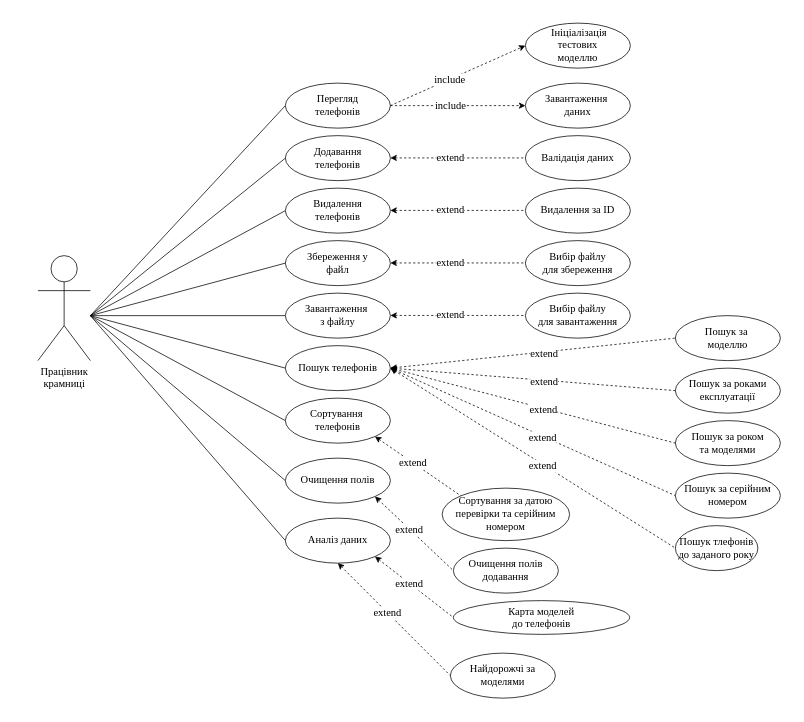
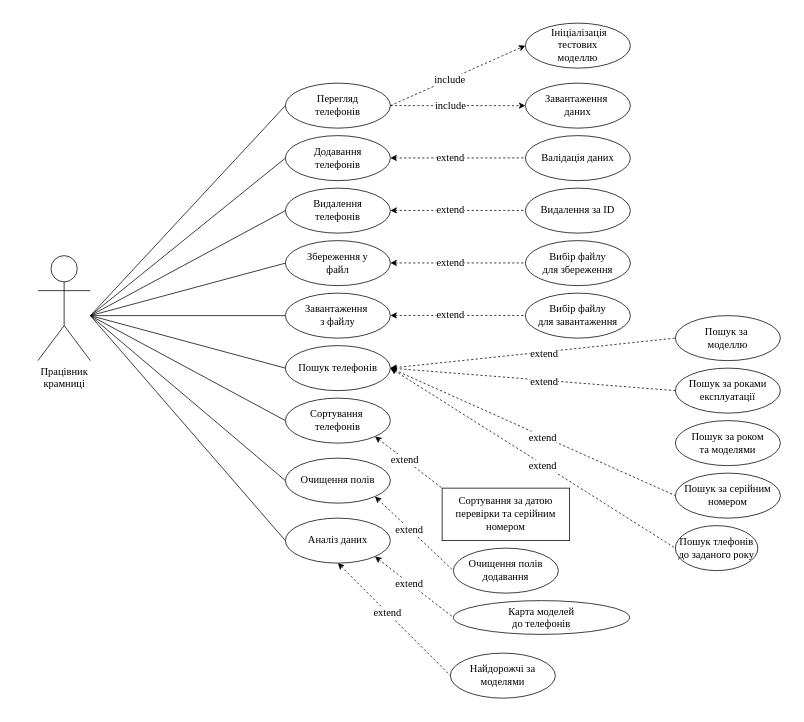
(603, 424) -> none
(506, 514) -> (506, 514)
